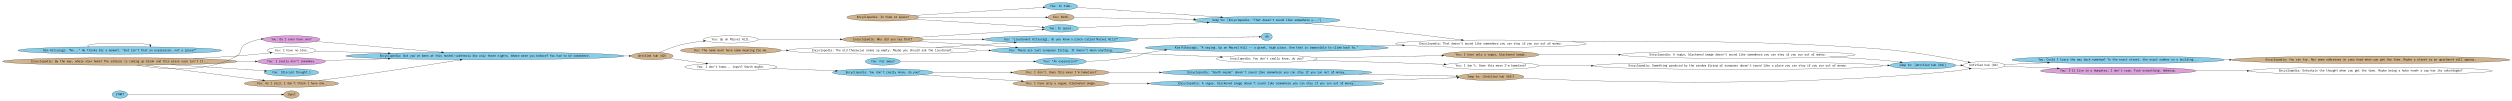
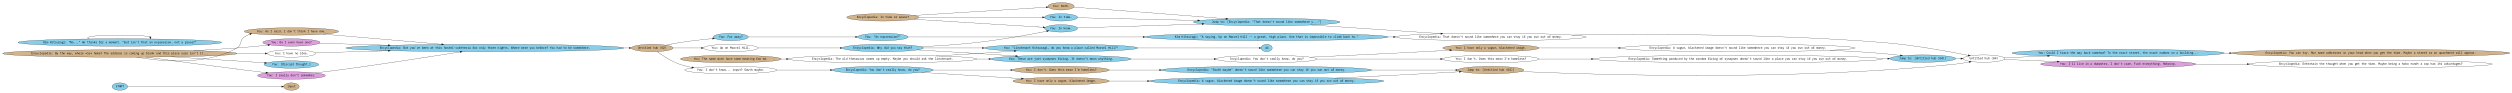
(1061, 28) -> (1061, 28)
(883, 39) -> (883, 48)
none -> (689, 41)
